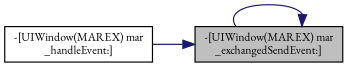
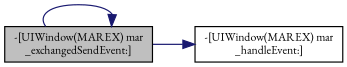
(168, 44) -> (168, 44)
